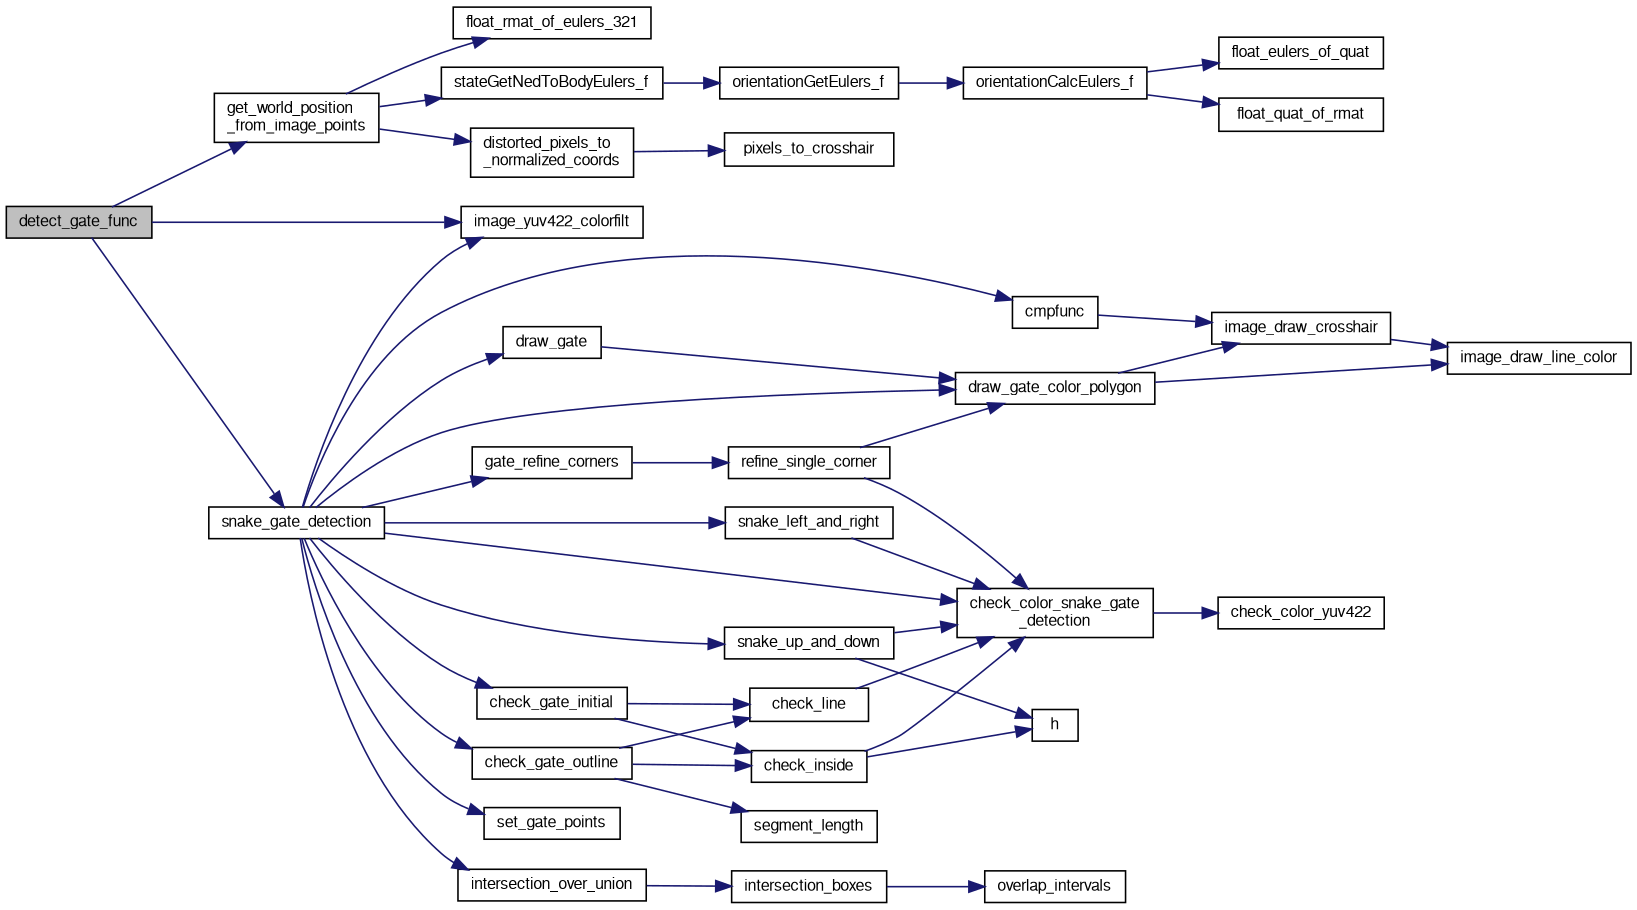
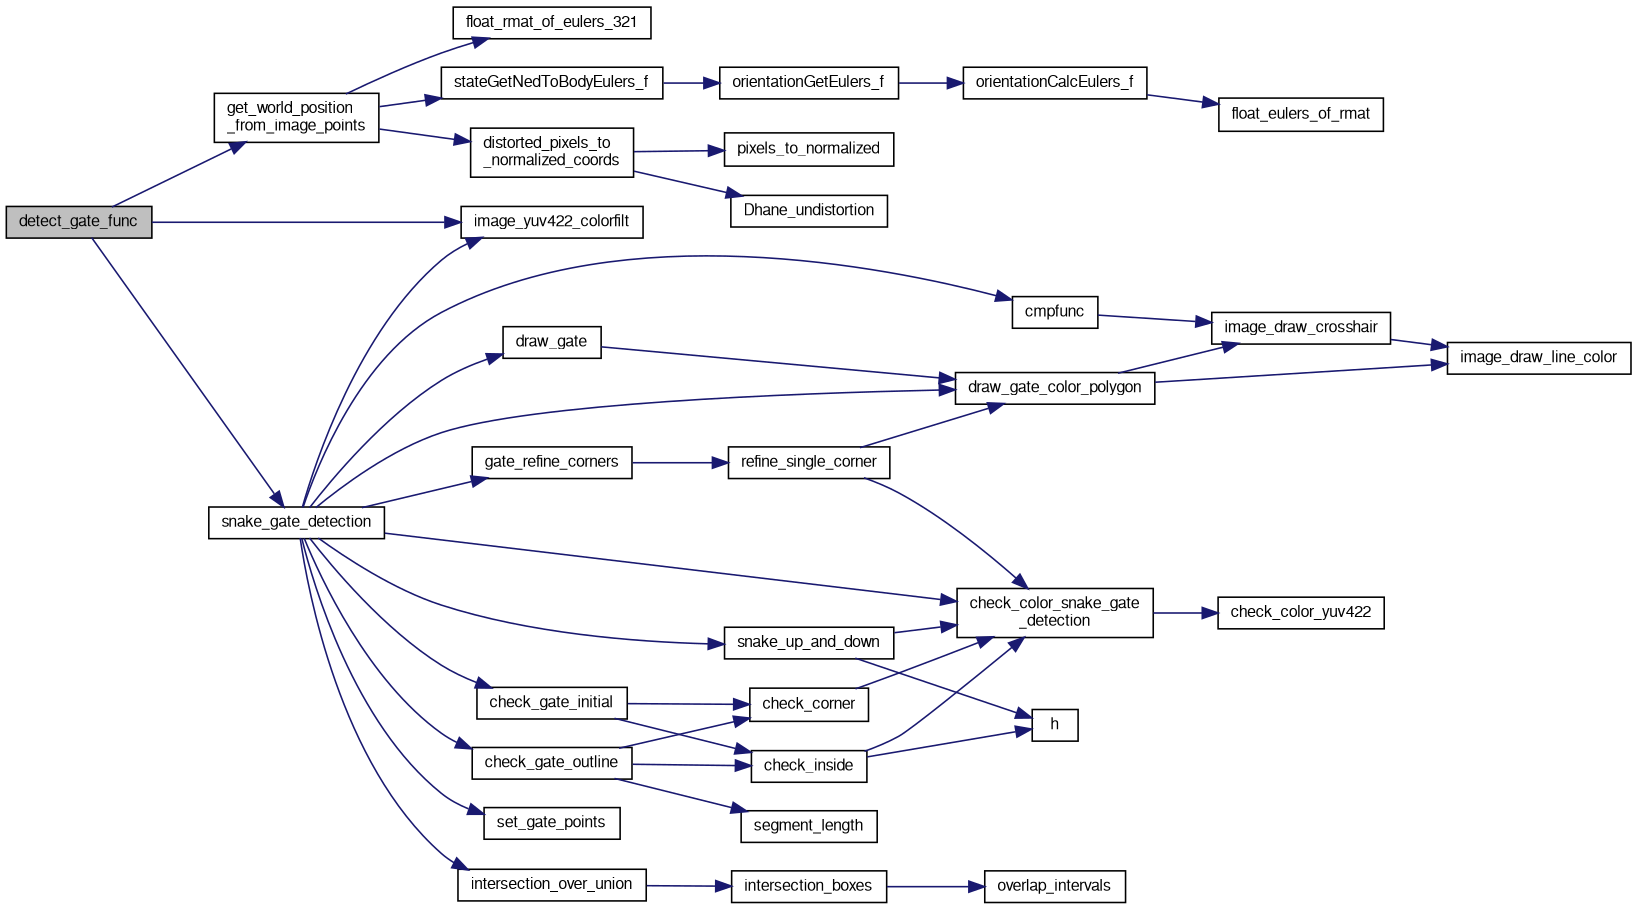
(1301, 53) -> none
(1301, 115) -> (1301, 115)
(809, 149) -> (809, 149)
none -> (809, 211)
(809, 523) -> none
(809, 705) -> (809, 705)
